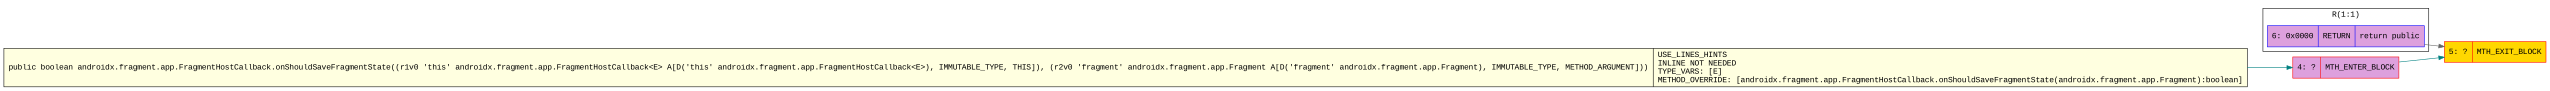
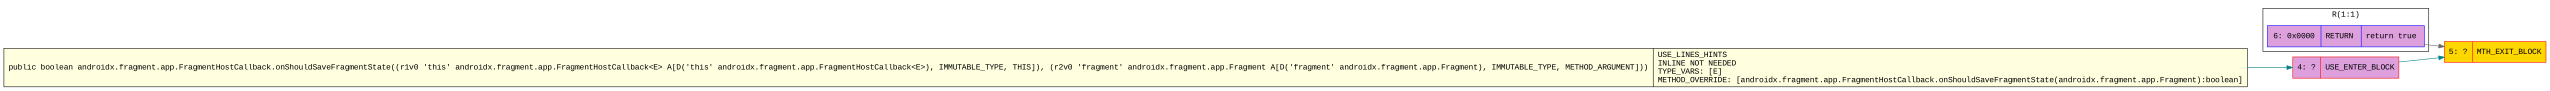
(2390, 36) -> (2391, 36)
(2360, 67) -> (2360, 67)
